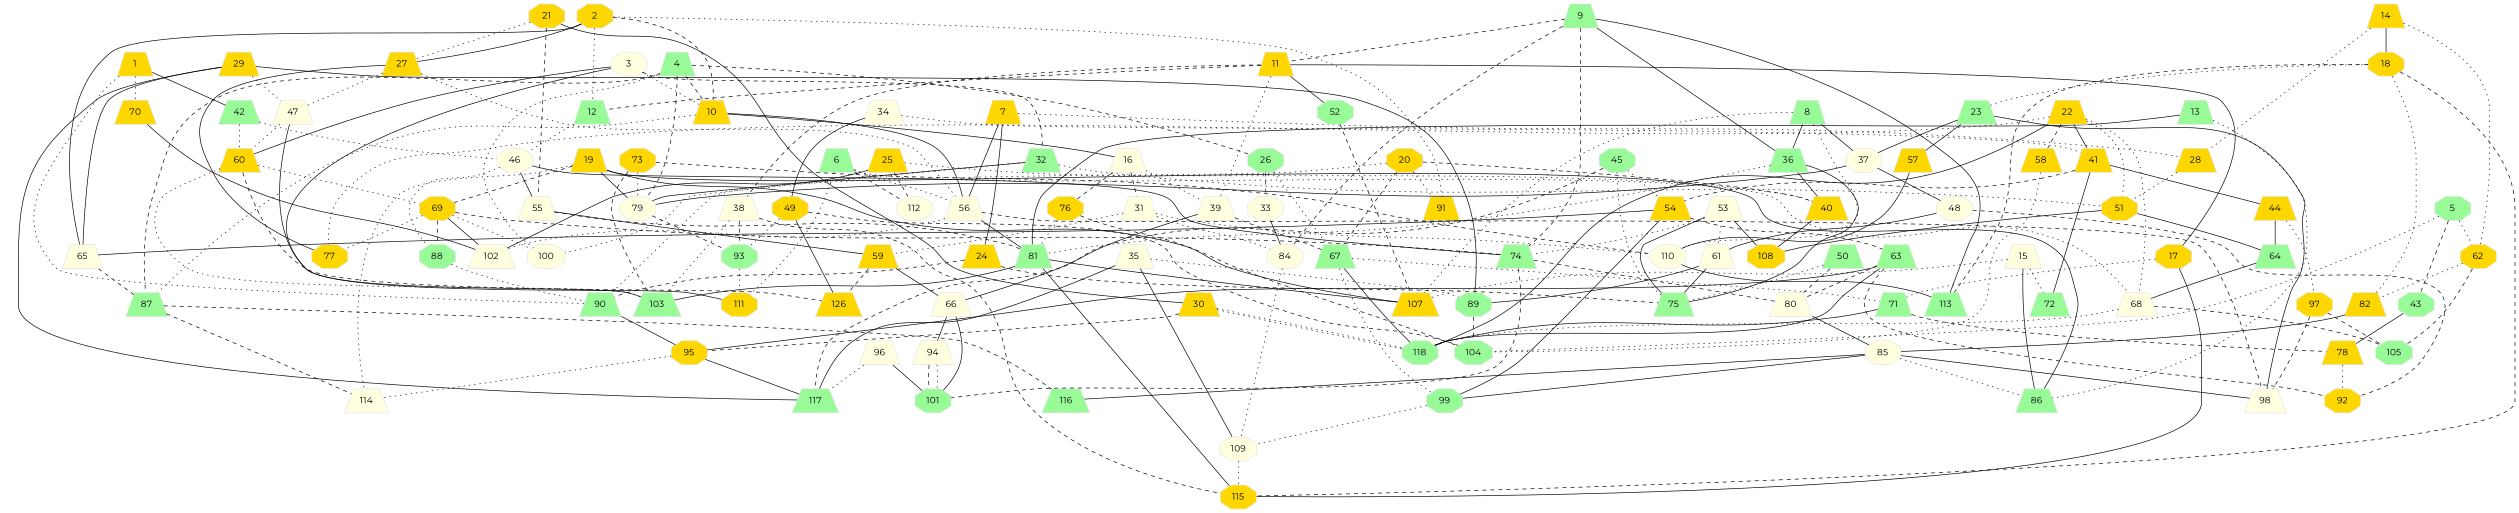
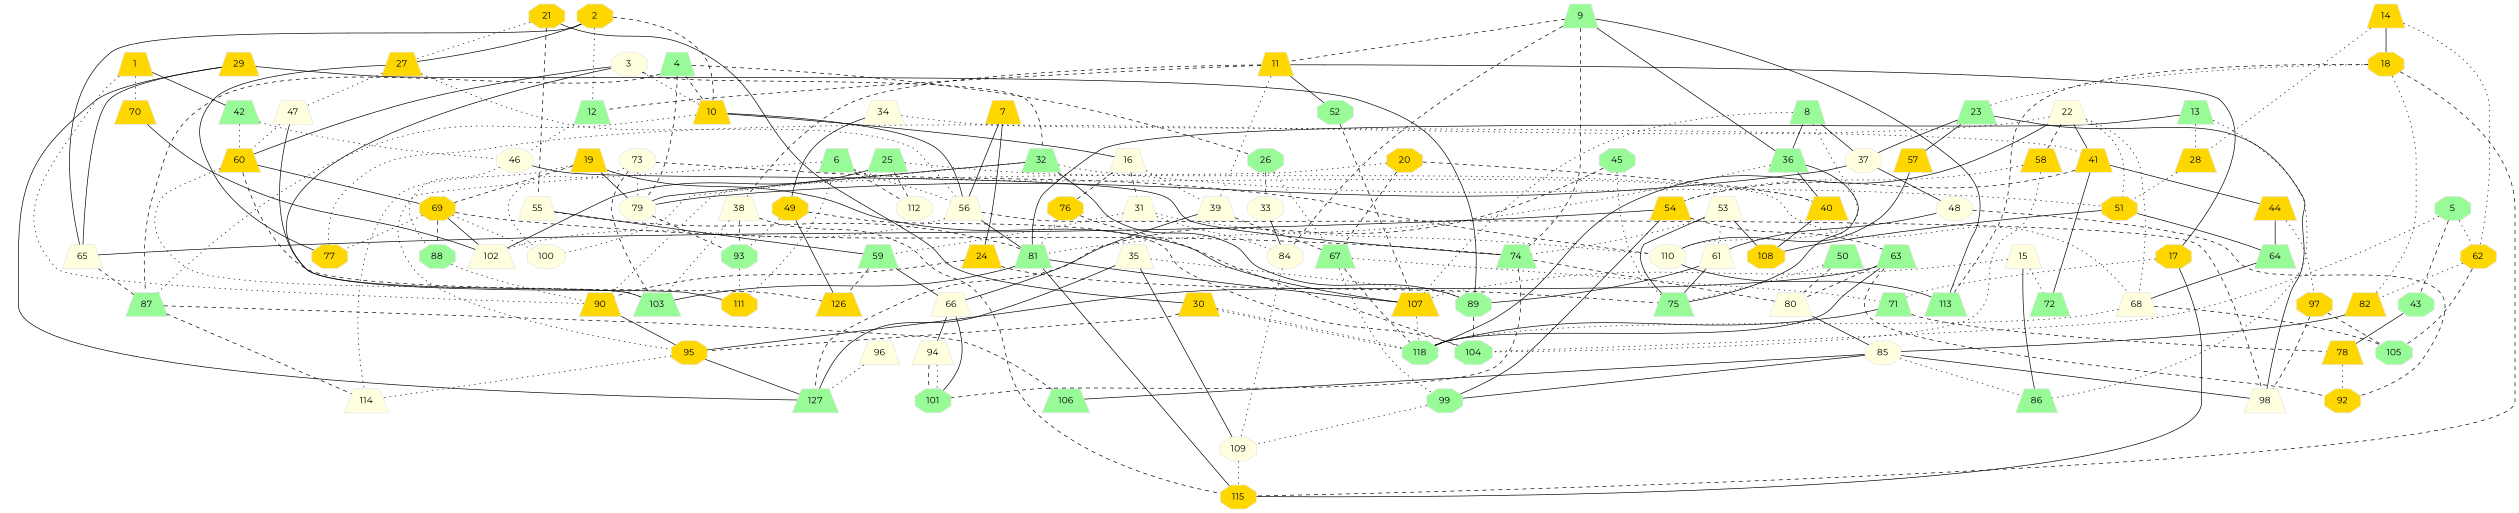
(267, 89) -> none
(2067, 112) -> (2067, 112)
(514, 119) -> (553, 177)
(1309, 124) -> (2196, 136)
(638, 160) -> (638, 160)
(888, 160) -> (888, 160)
(1416, 174) -> none
(338, 184) -> (338, 184)
(1643, 184) -> (1930, 178)
(527, 185) -> none
none -> (441, 192)
(1441, 208) -> none
(878, 257) -> (878, 257)
none -> (1248, 259)
(600, 305) -> (600, 305)
(1376, 306) -> (1376, 306)
none -> (1418, 326)
(908, 378) -> none
(815, 401) -> (815, 401)
(1066, 401) -> (1066, 401)
